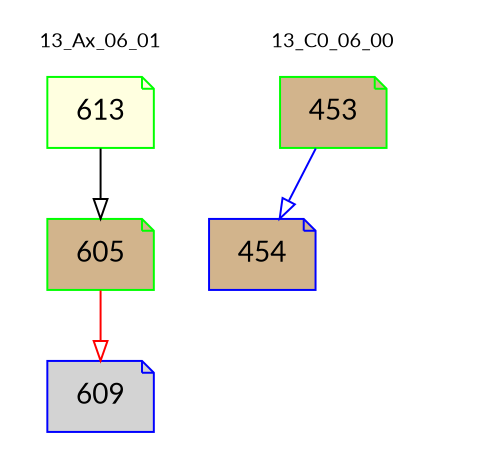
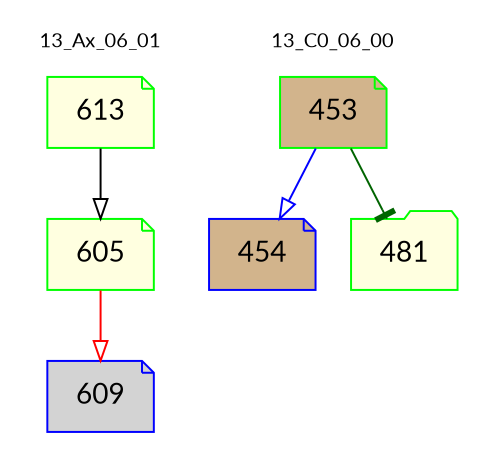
(101, 254) -> (101, 254)
none -> (404, 254)
